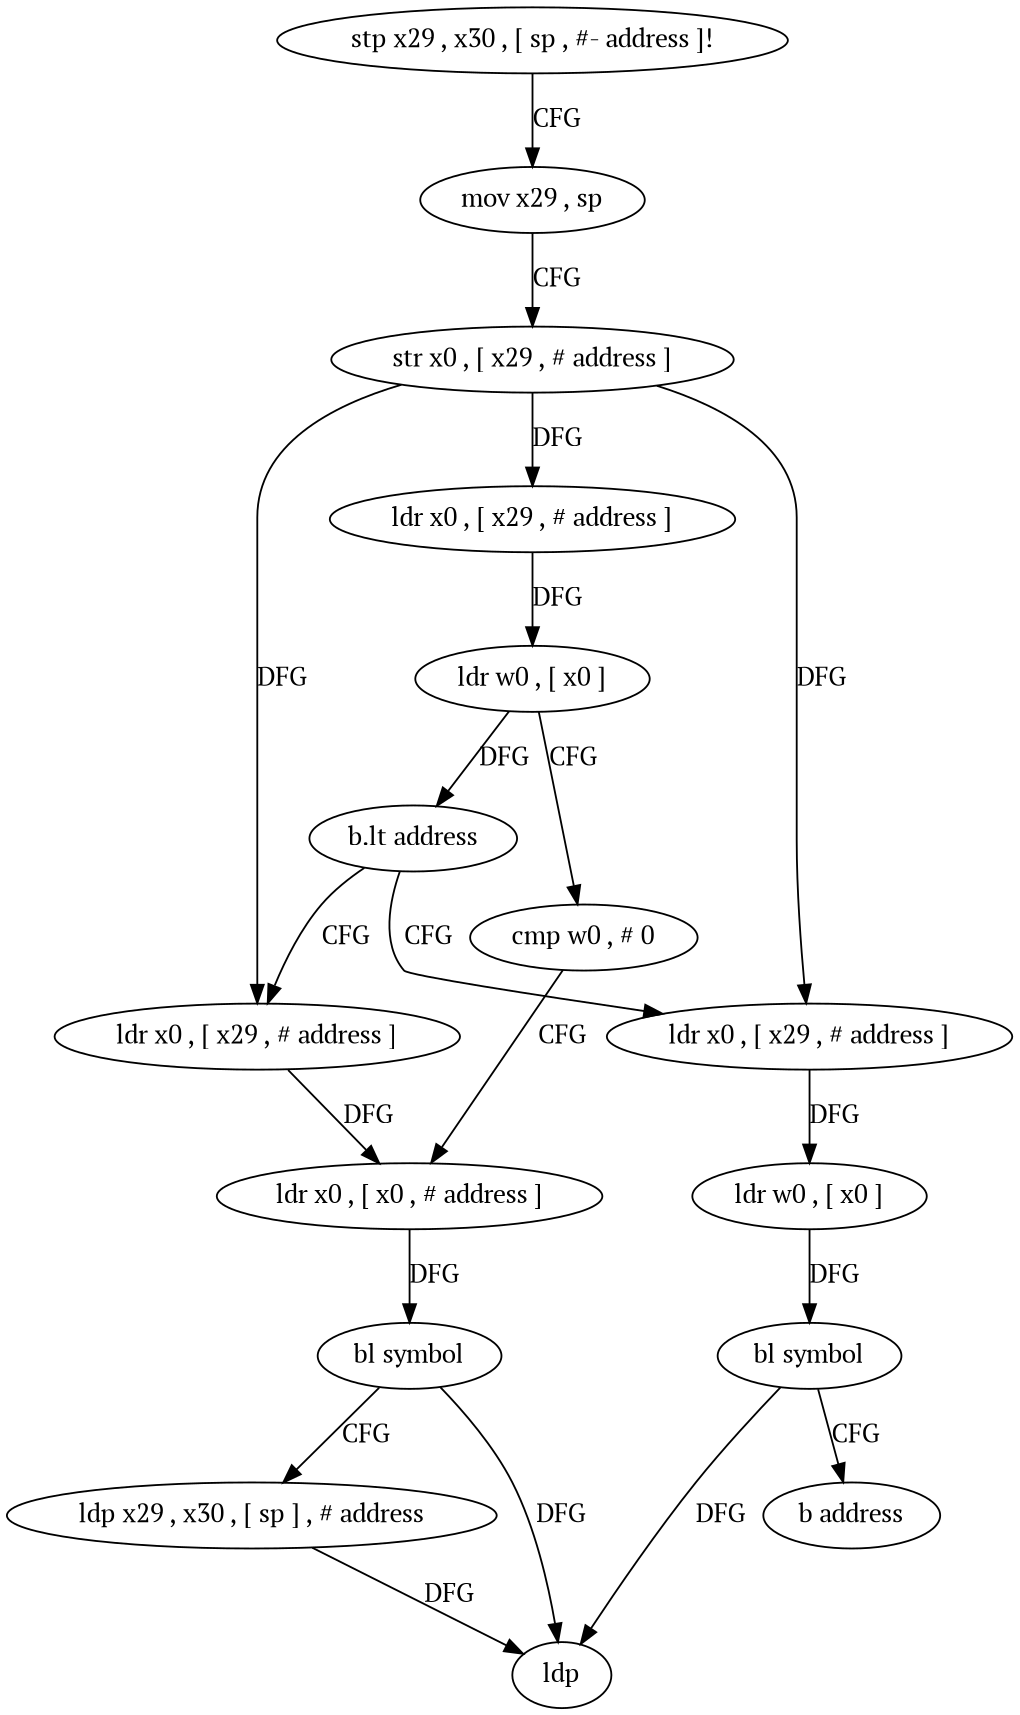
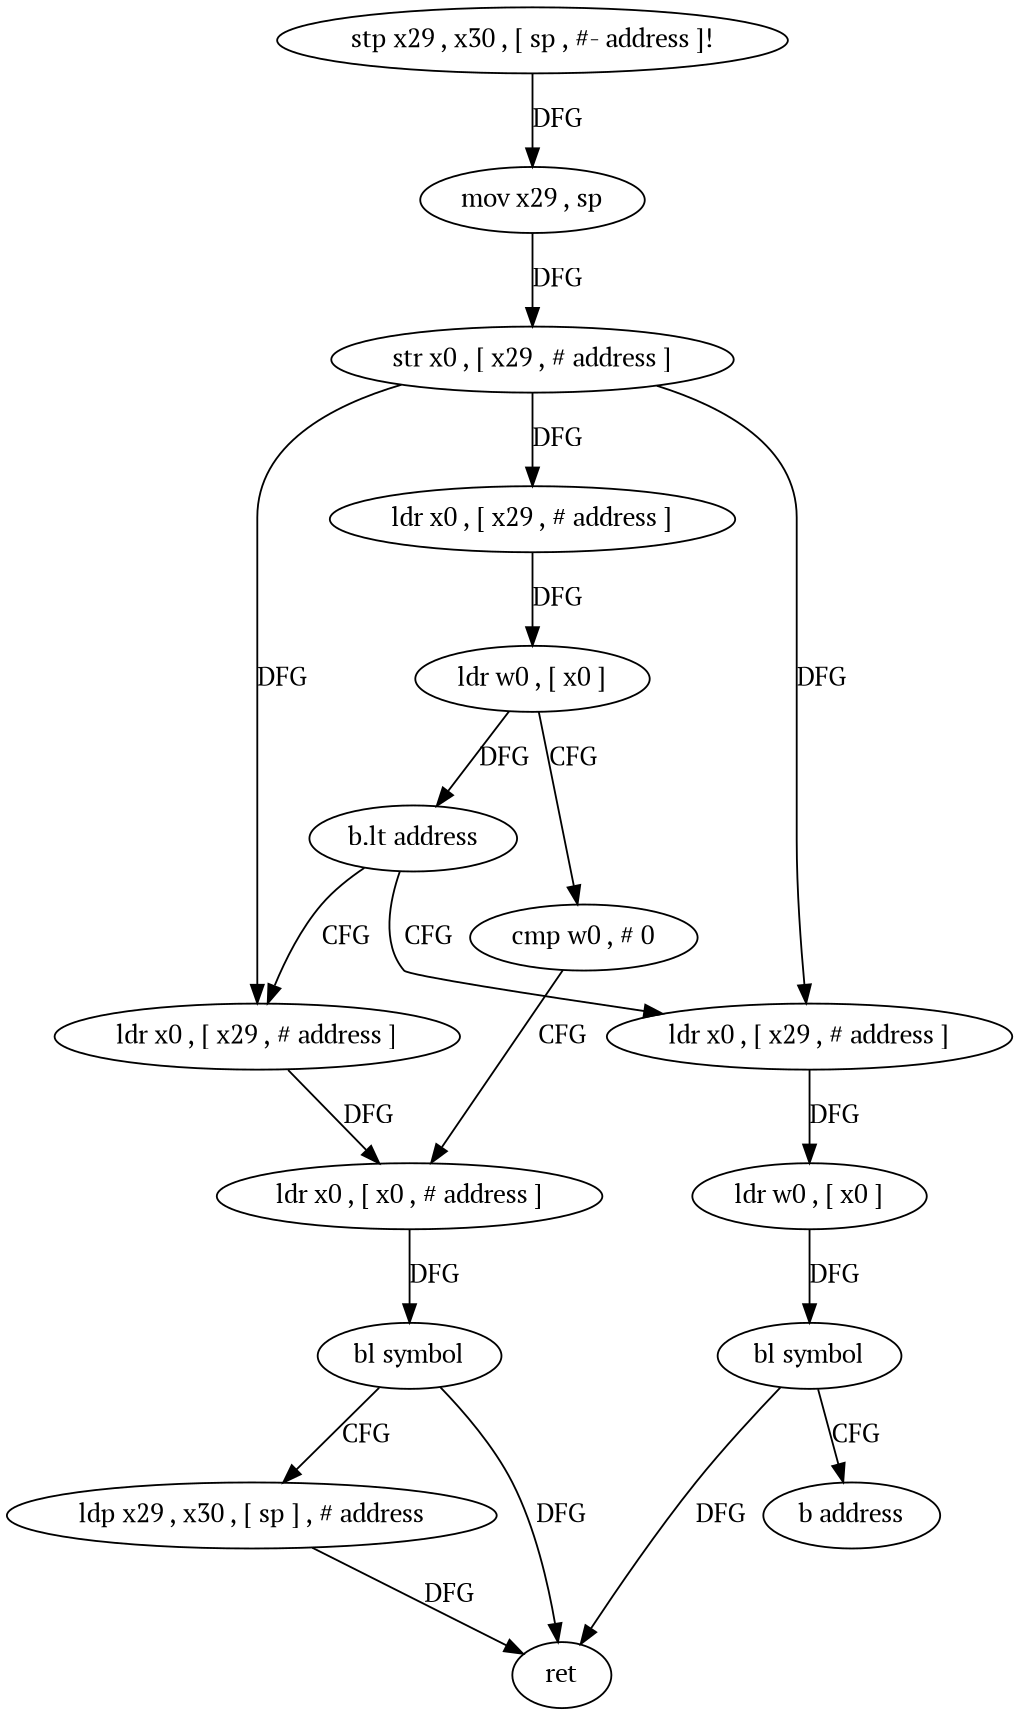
(557, 120) -> (558, 120)
(557, 280) -> (558, 280)
(562, 1675) -> (562, 1675)
